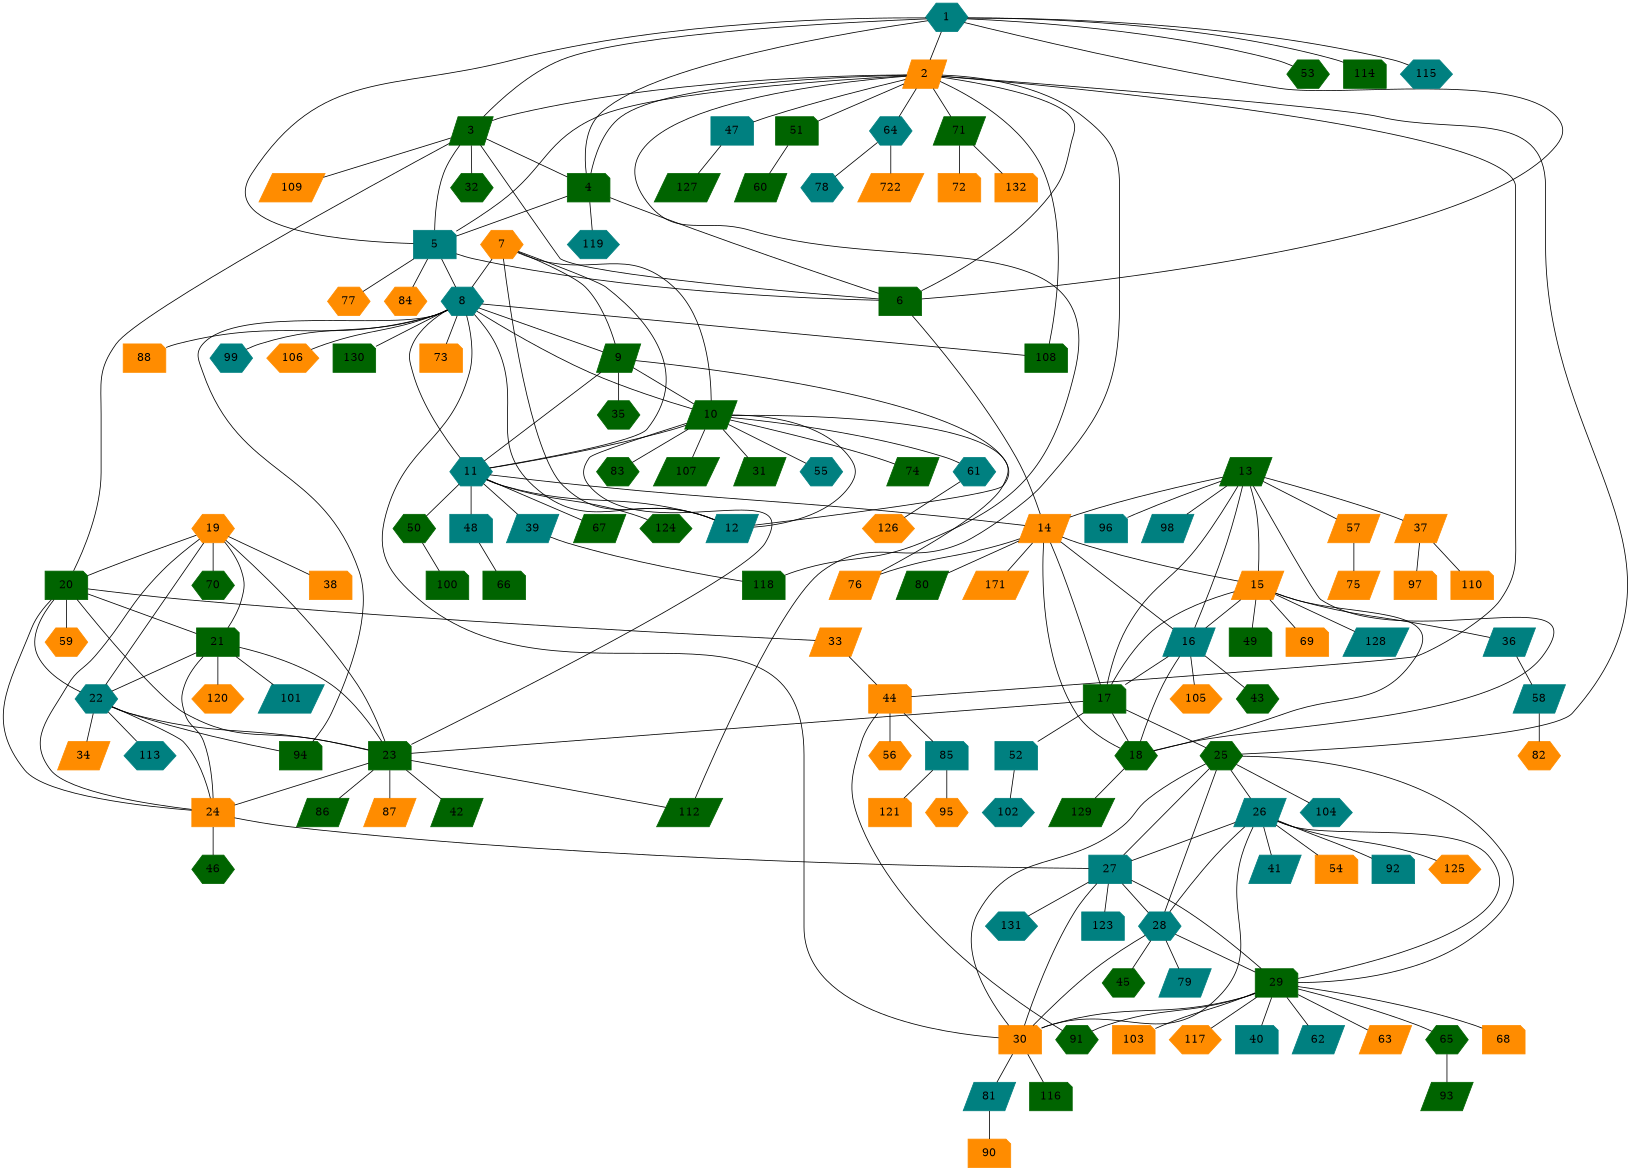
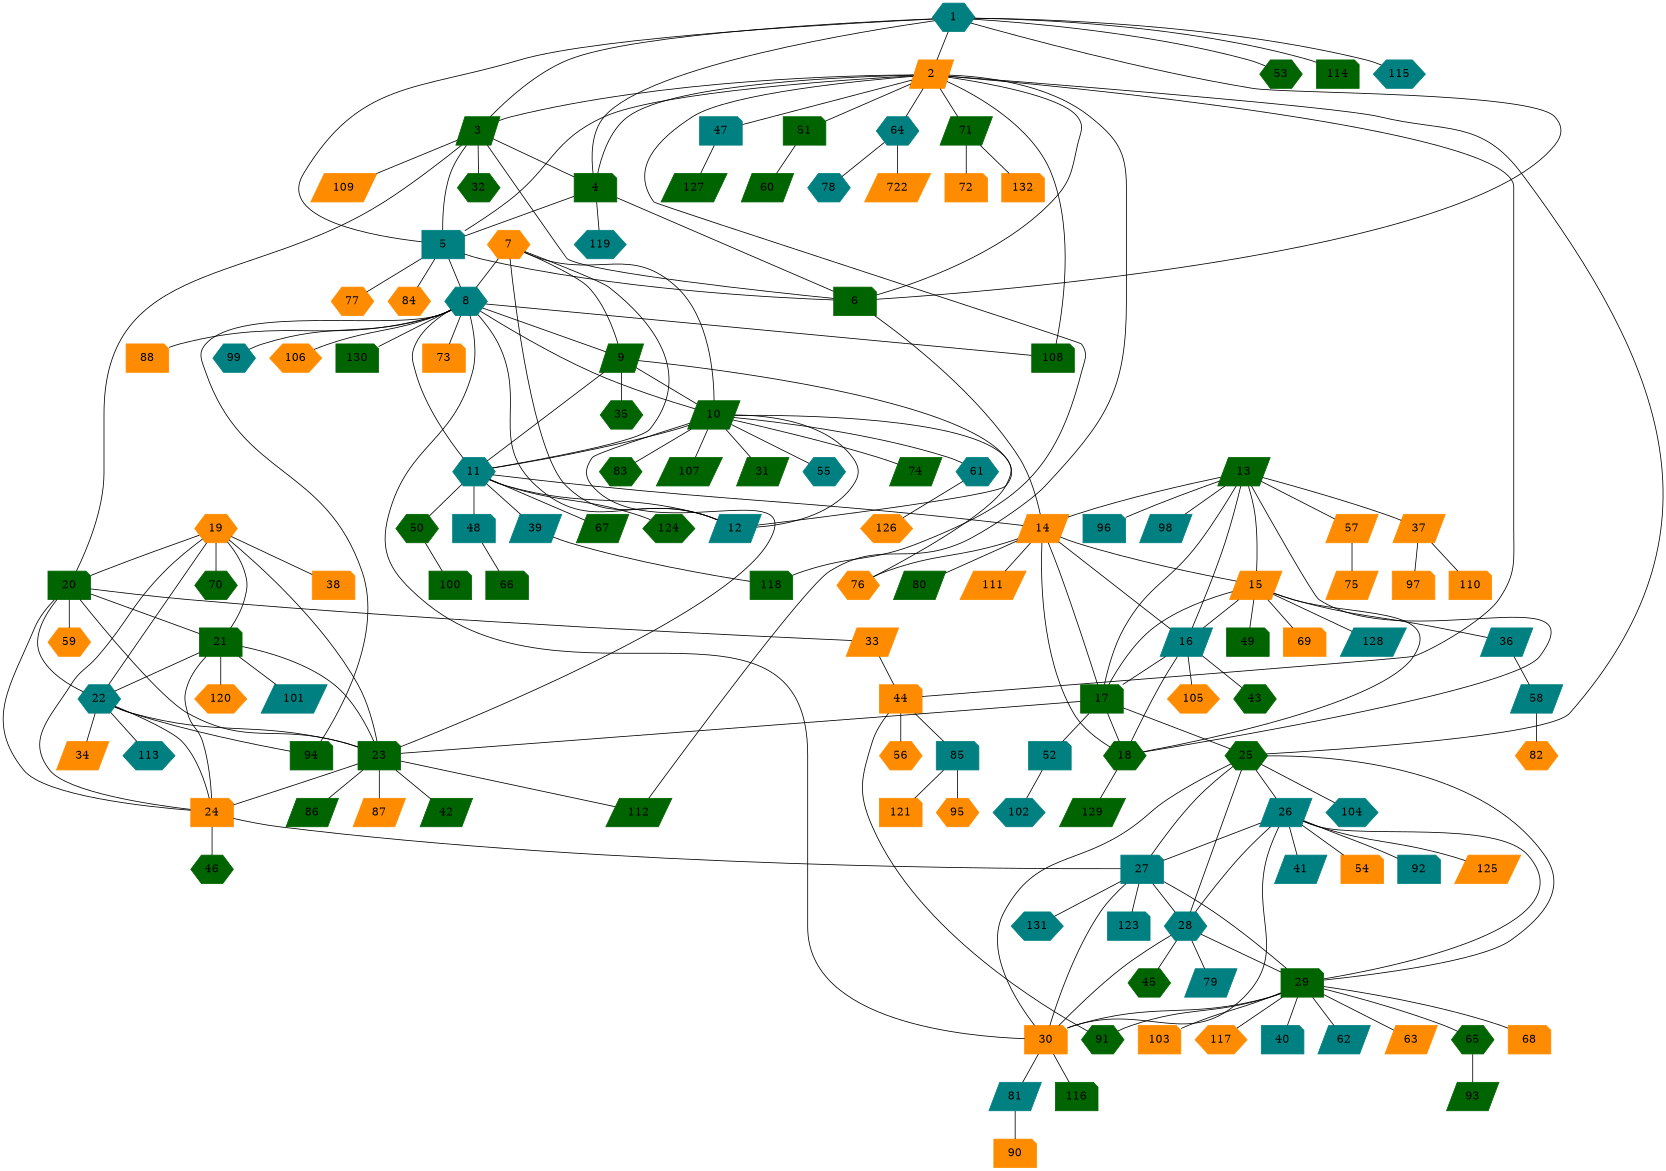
(855, 585) -> (858, 585)
(996, 585) -> (993, 585)
(1455, 869) -> (1488, 869)
